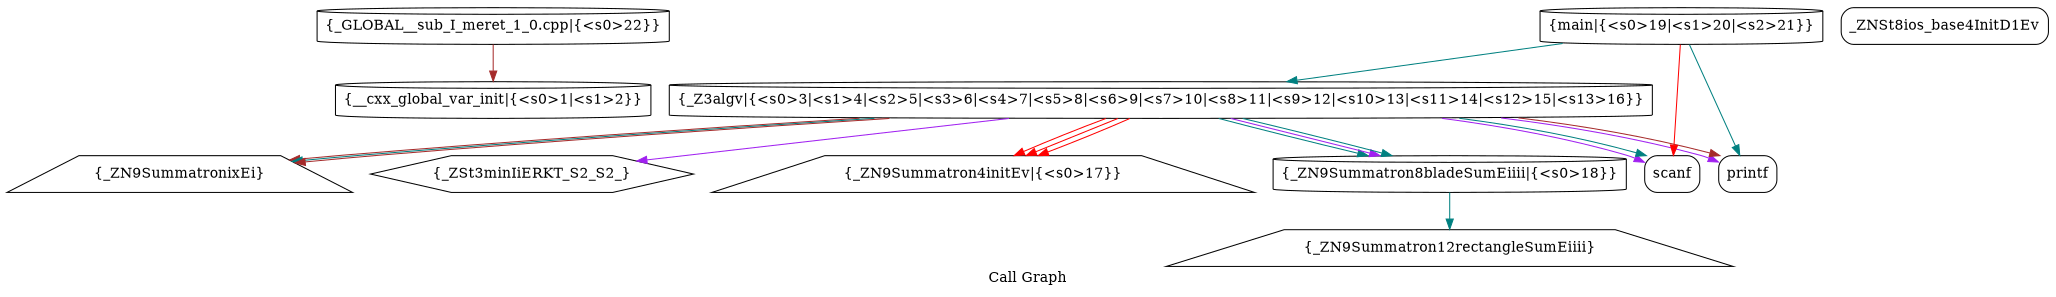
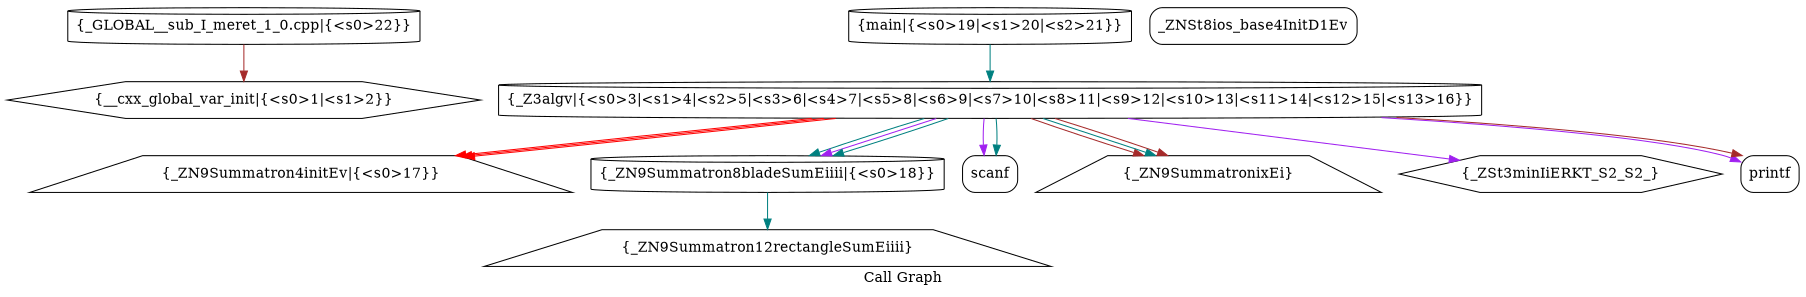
(1677, 95) -> none
(1712, 95) -> none
(493, 100) -> (244, 100)
